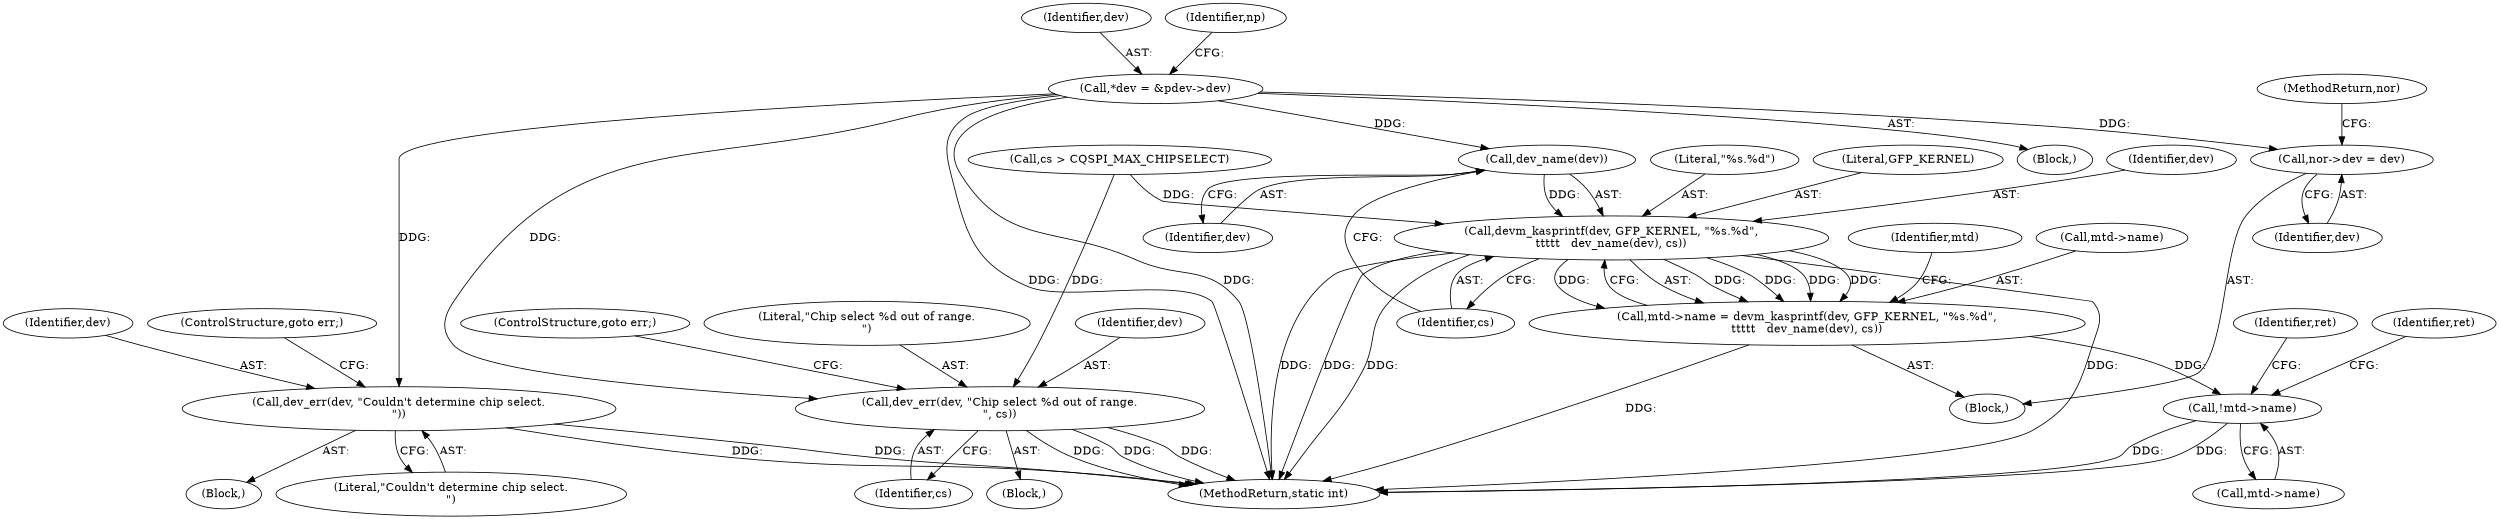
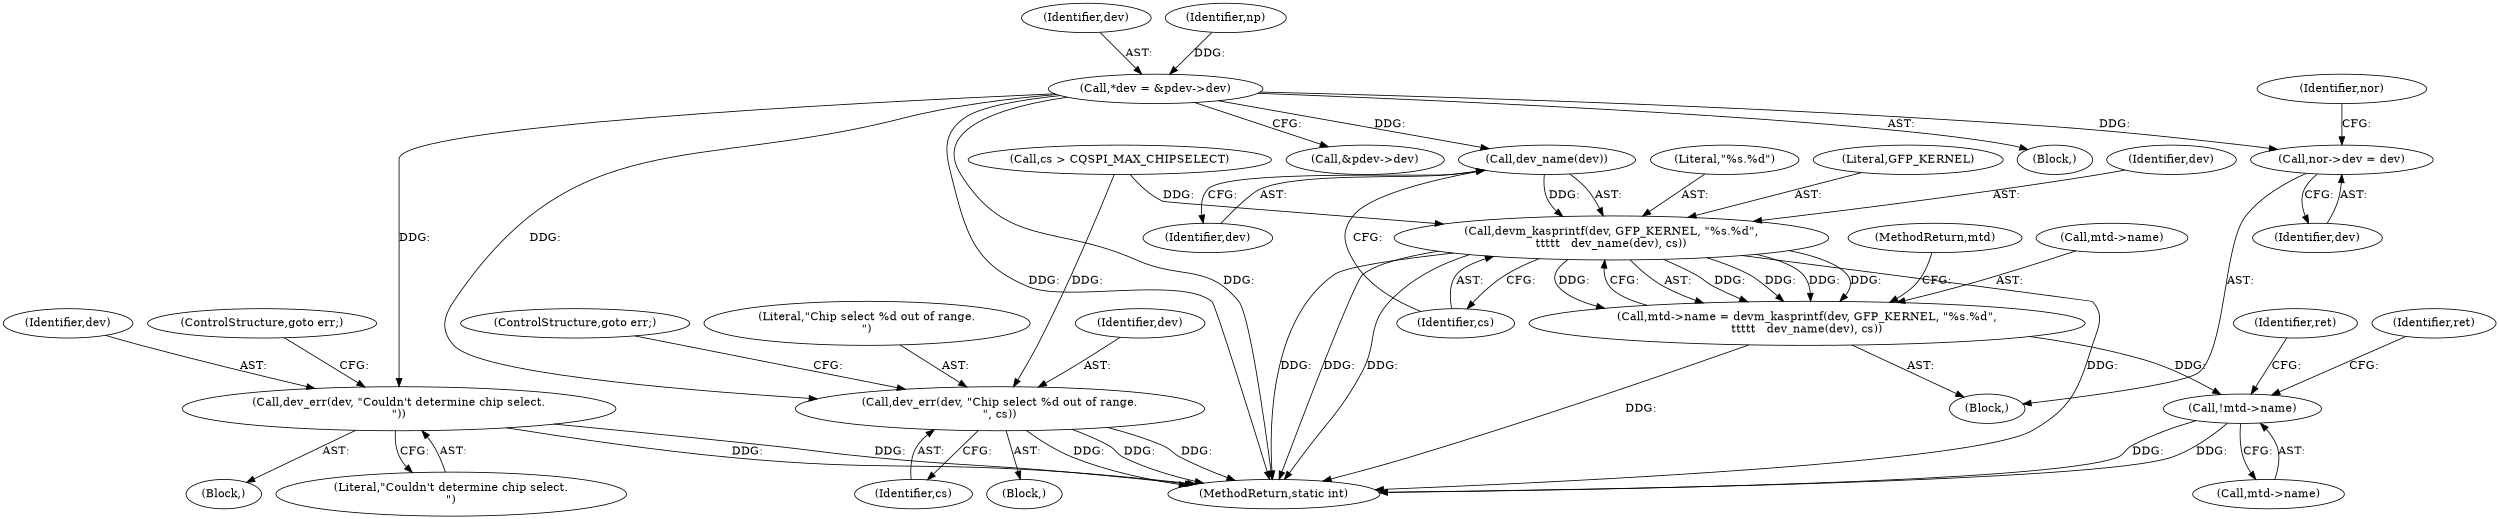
(1212, 53) -> (1212, 53)
(2342, 89) -> (2342, 89)
none -> (1365, 160)
(1935, 238) -> (1935, 238)
